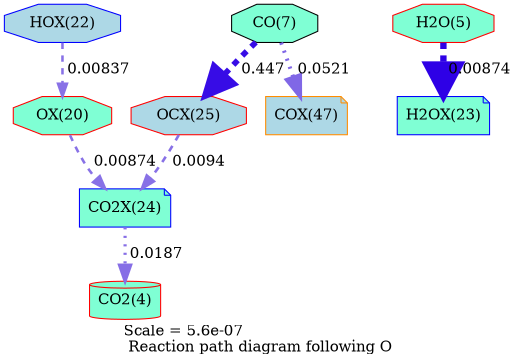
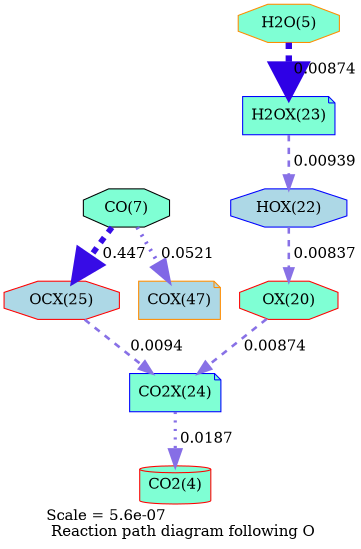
(443, 23) -> (289, 23)
none -> (289, 155)
